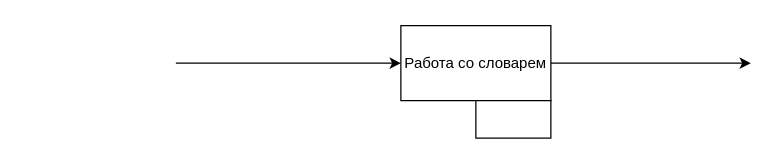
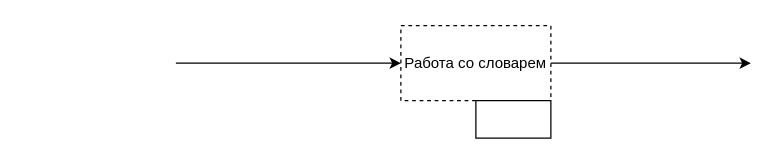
(476, 63) -> (476, 63)
